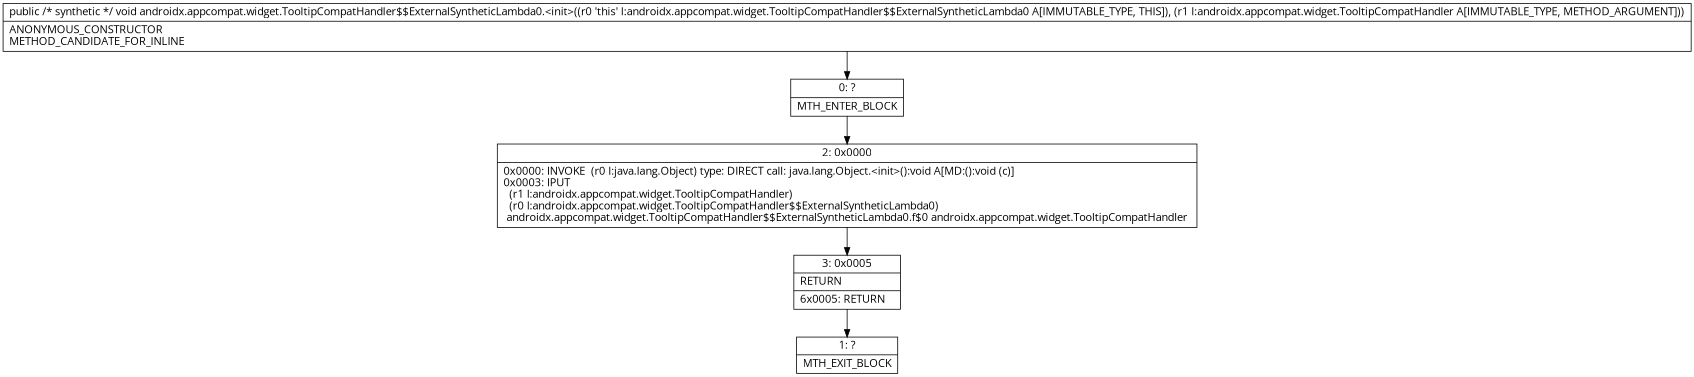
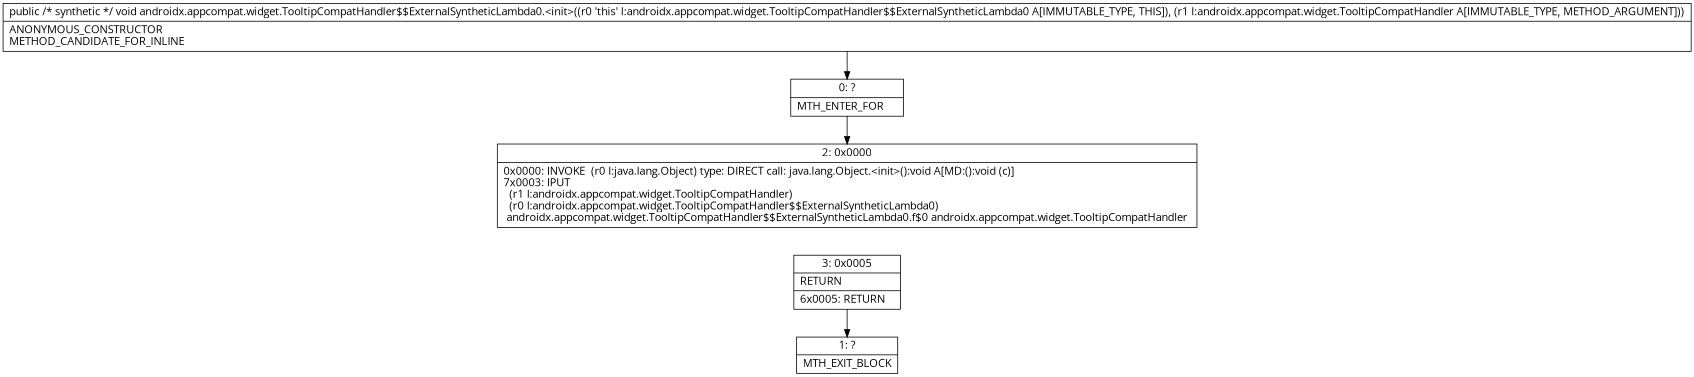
(847, 107) -> (841, 107)
(540, 183) -> (540, 183)
(847, 237) -> none
